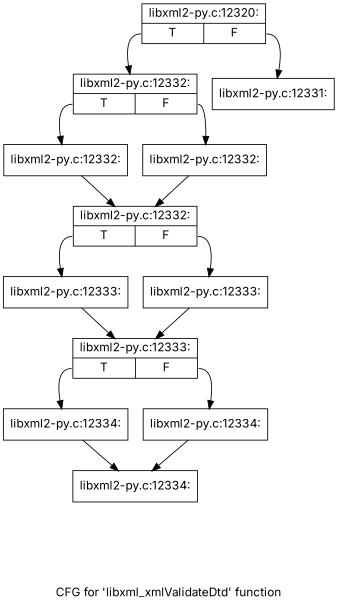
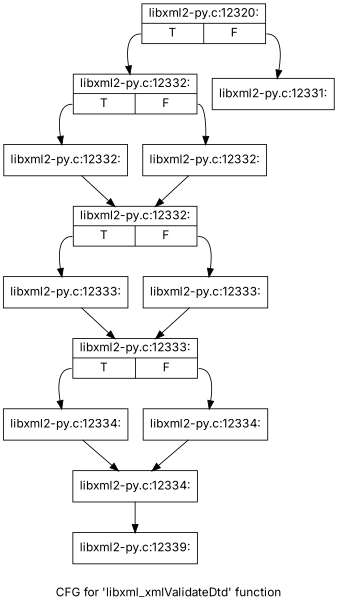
none -> (135, 548)
